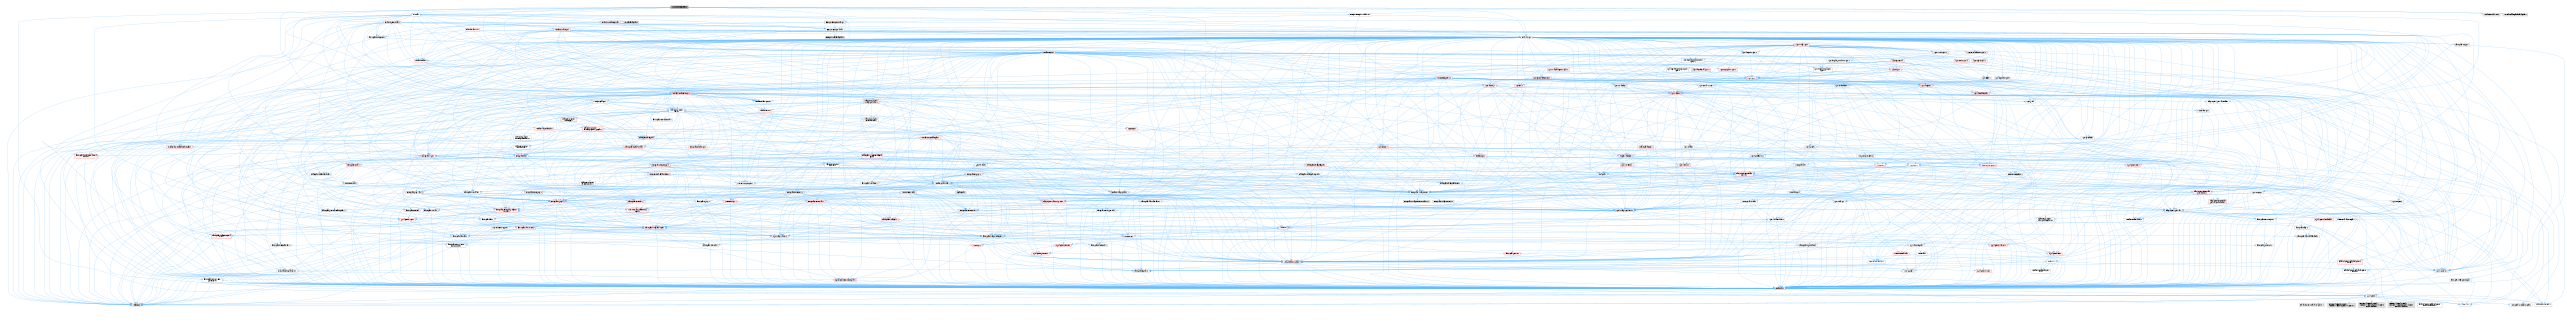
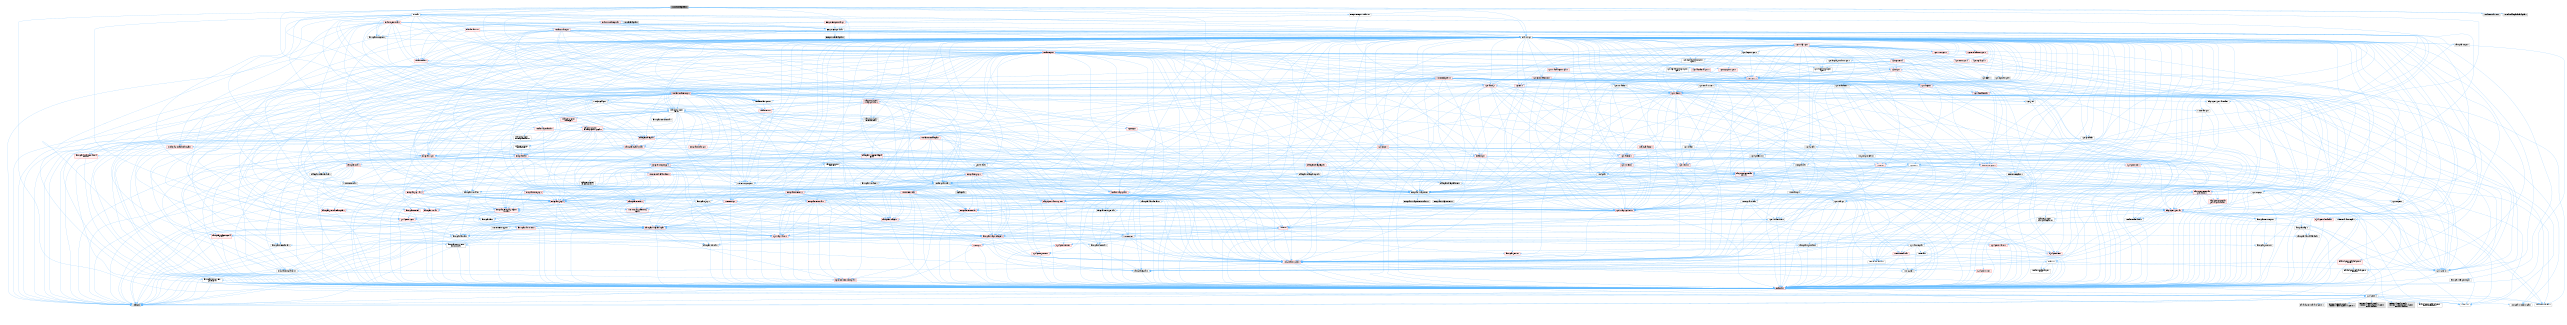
(1626, 156) -> (1626, 156)
